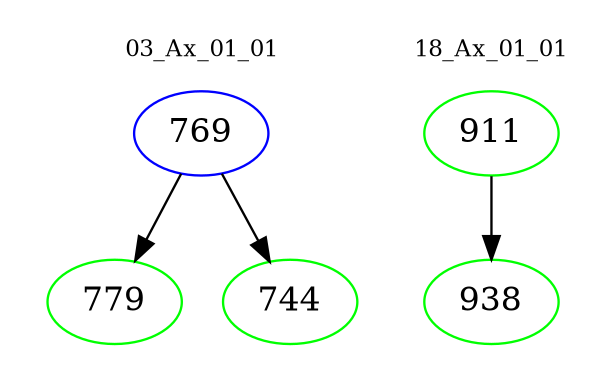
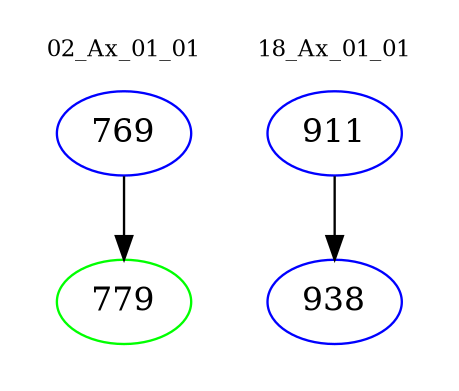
(202, 50) -> (124, 50)
(491, 133) -> (335, 133)
(290, 302) -> none
(491, 302) -> (335, 302)
